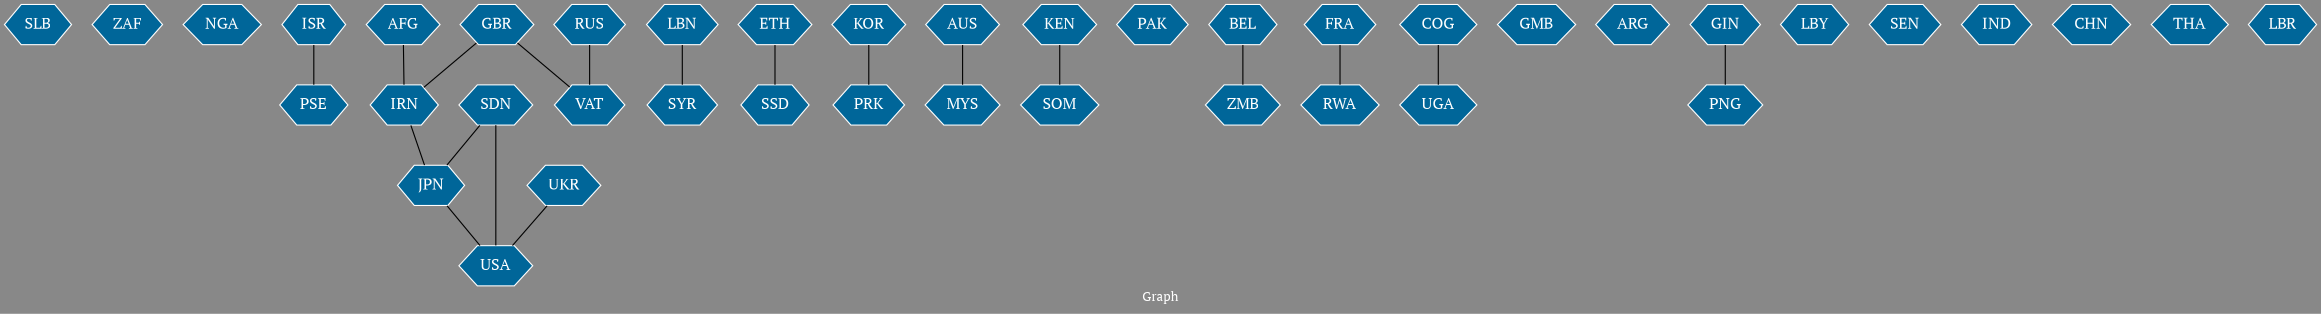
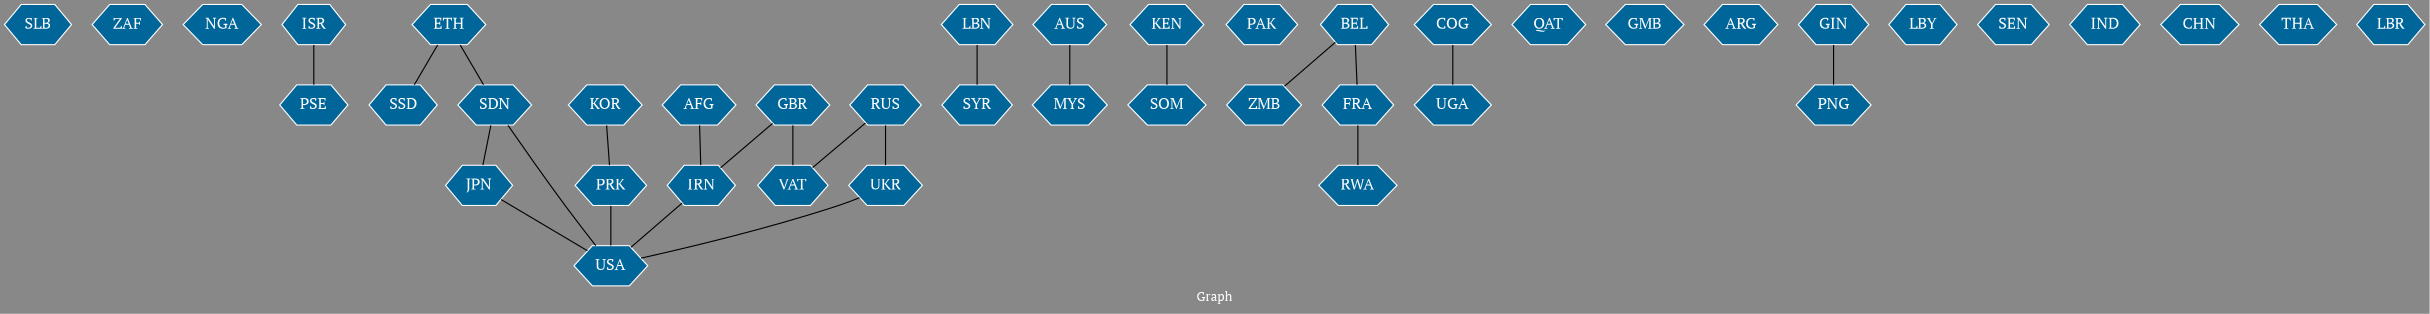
none -> (1549, 25)
none -> (472, 65)
none -> (1356, 65)
(418, 145) -> (657, 225)
none -> (886, 145)
none -> (611, 226)
